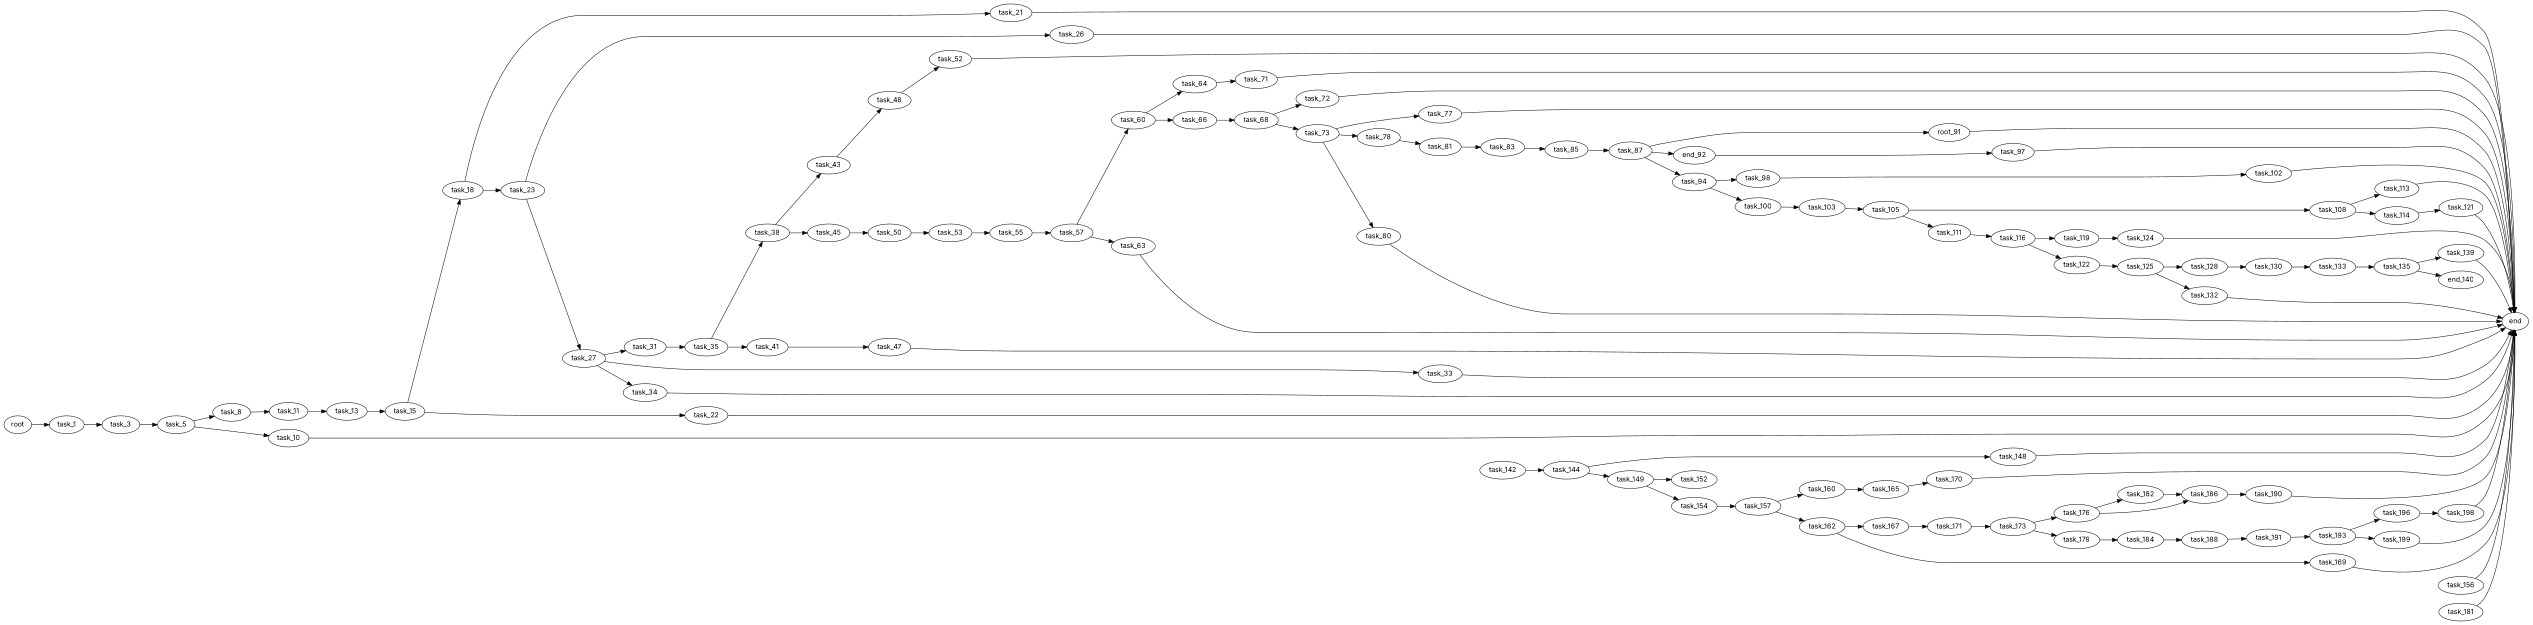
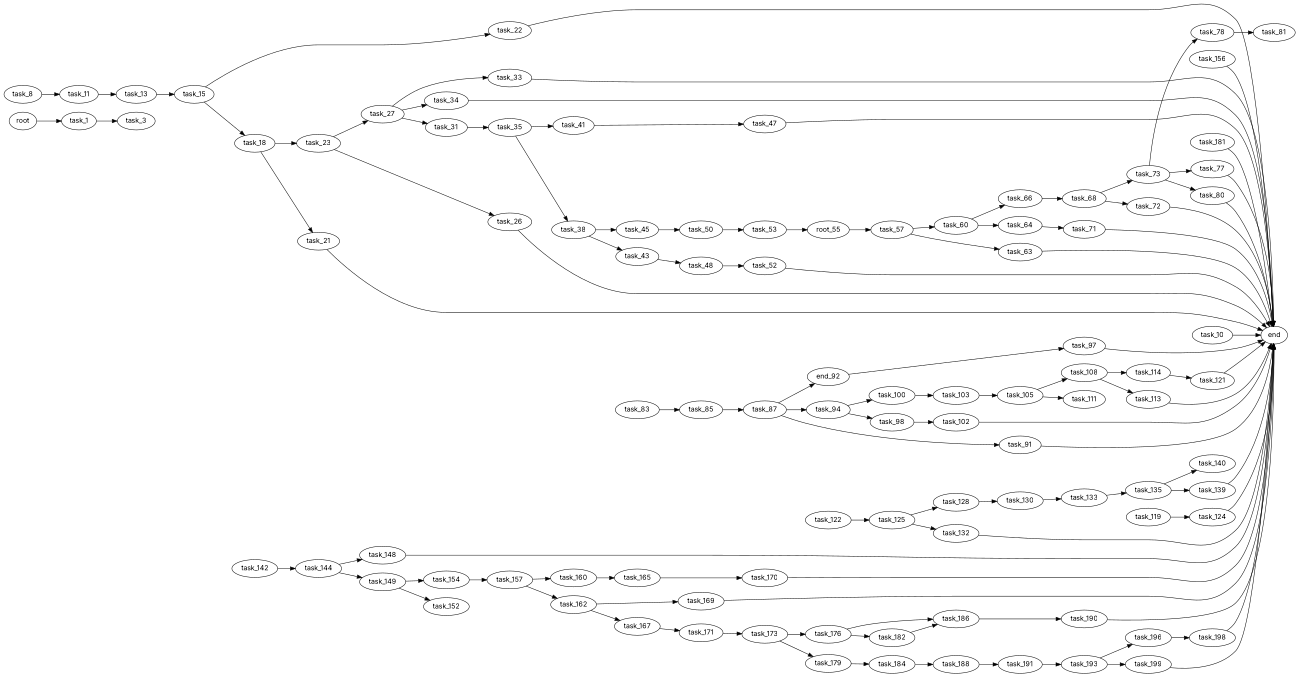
(1949, 133) -> (1020, 445)
(1468, 147) -> none
(1011, 233) -> (828, 230)
(2013, 238) -> none
(2461, 280) -> (1212, 464)
(176, 425) -> none
